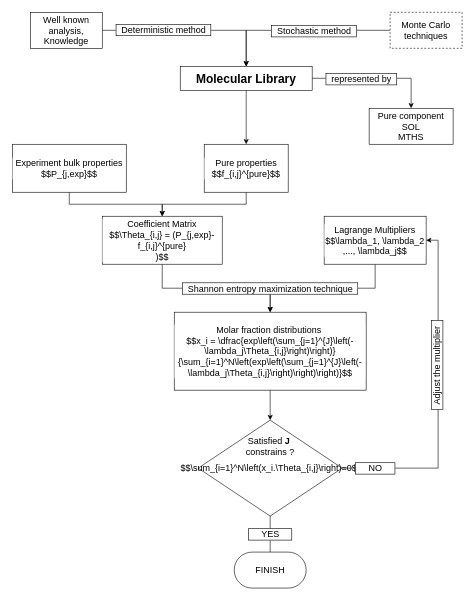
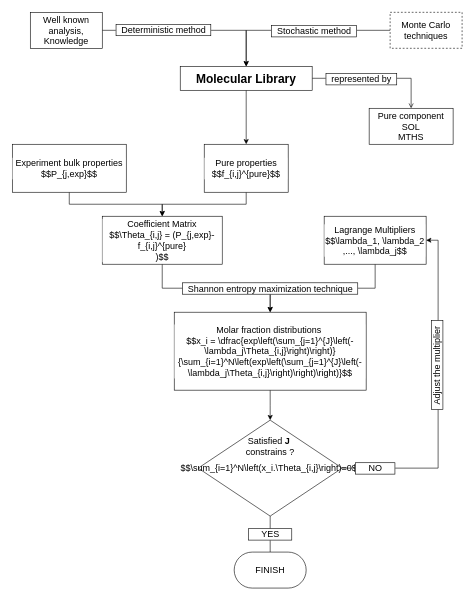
(411, 102) -> (411, 104)
